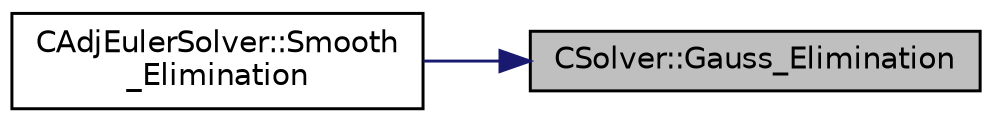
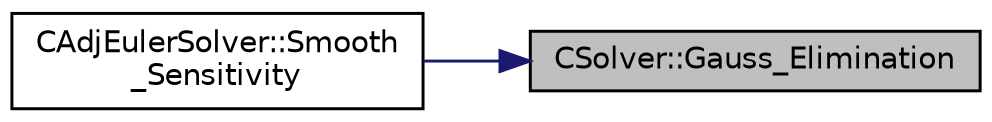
(217, 61) -> (217, 61)
